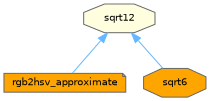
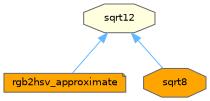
(175, 83) -> (175, 83)
